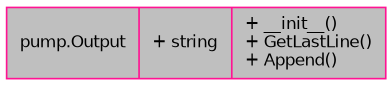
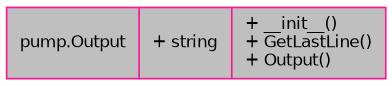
(291, 60) -> (288, 60)
